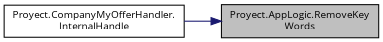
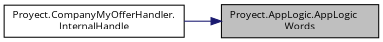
(300, 21) -> (300, 21)
